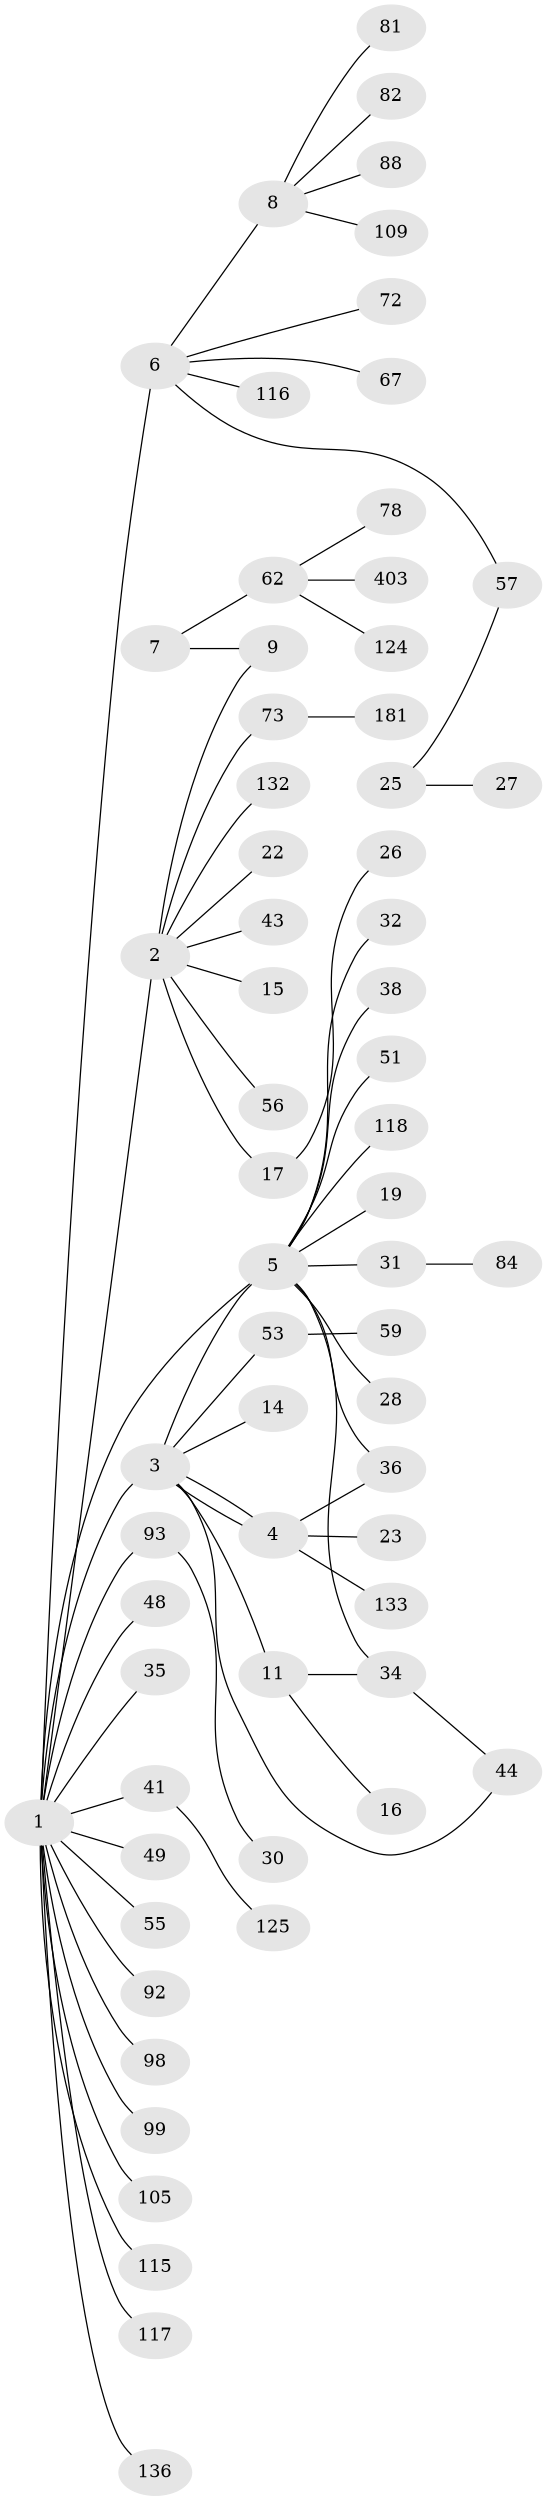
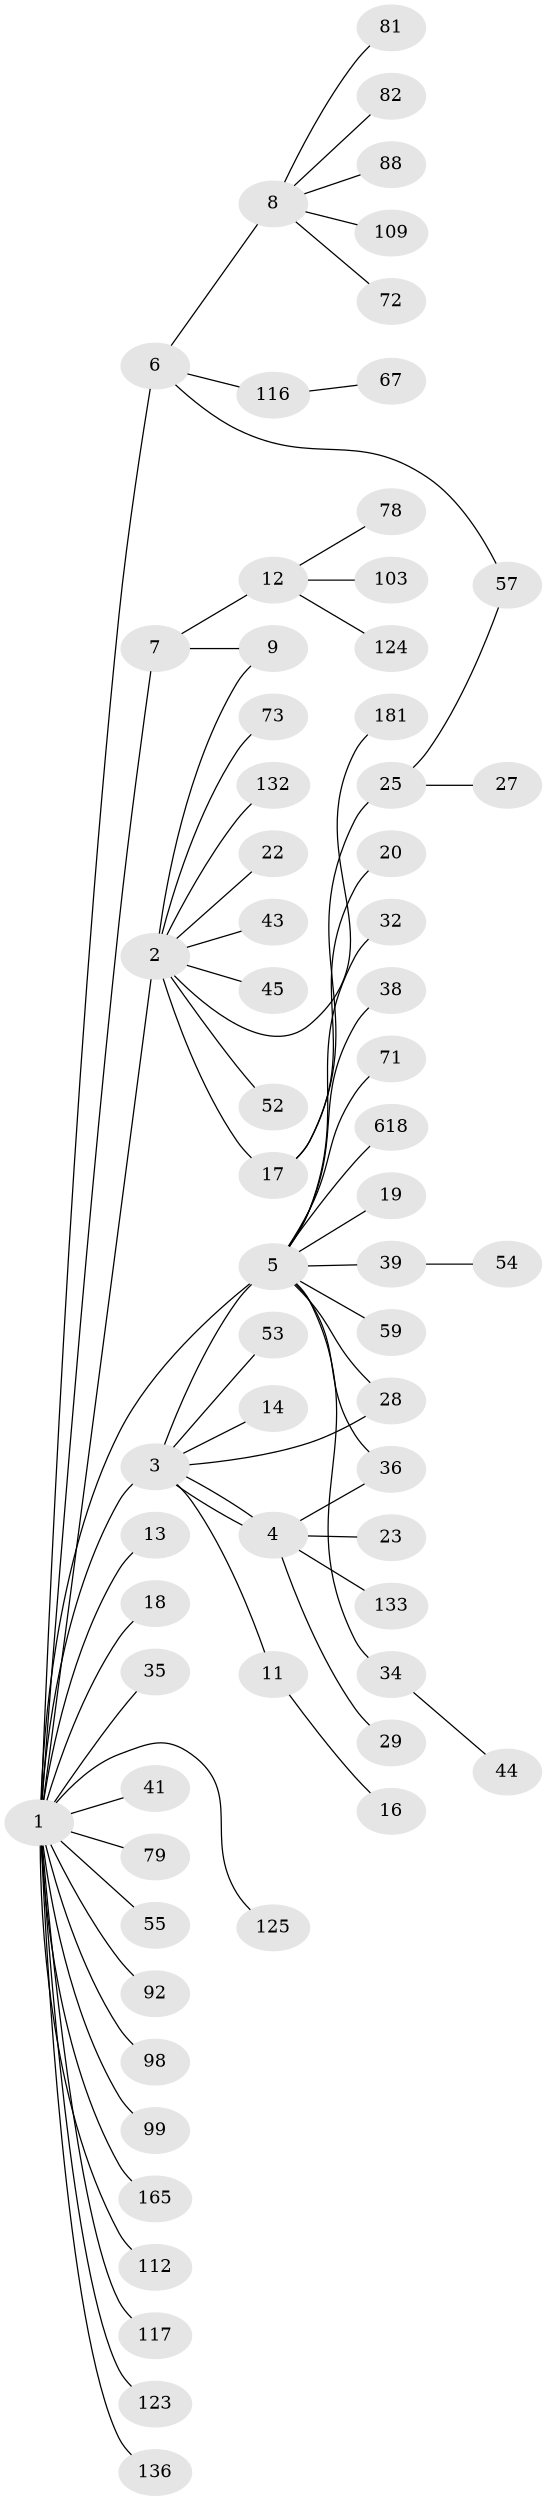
(273, 332) -> (332, 253)
(275, 359) -> (333, 388)
(273, 580) -> (273, 580)
(391, 580) -> (391, 580)
(331, 717) -> (349, 949)
(391, 854) -> (391, 854)
none -> (329, 934)
(273, 991) -> (273, 991)
(391, 1059) -> (391, 1059)
(273, 1107) -> (273, 1107)
(391, 1127) -> (391, 1127)
none -> (88, 1235)
(391, 1264) -> (391, 1264)
(507, 1264) -> (507, 1264)
(341, 1334) -> (332, 1300)
(155, 1535) -> (155, 1535)
(155, 1604) -> (155, 1604)
(333, 1675) -> none
none -> (391, 1743)
(261, 1757) -> (281, 1451)
(155, 1857) -> (155, 1857)
(214, 1858) -> (197, 1760)
(273, 1859) -> none
(155, 2199) -> (155, 2199)
(155, 2267) -> (155, 2267)
none -> (155, 2404)
